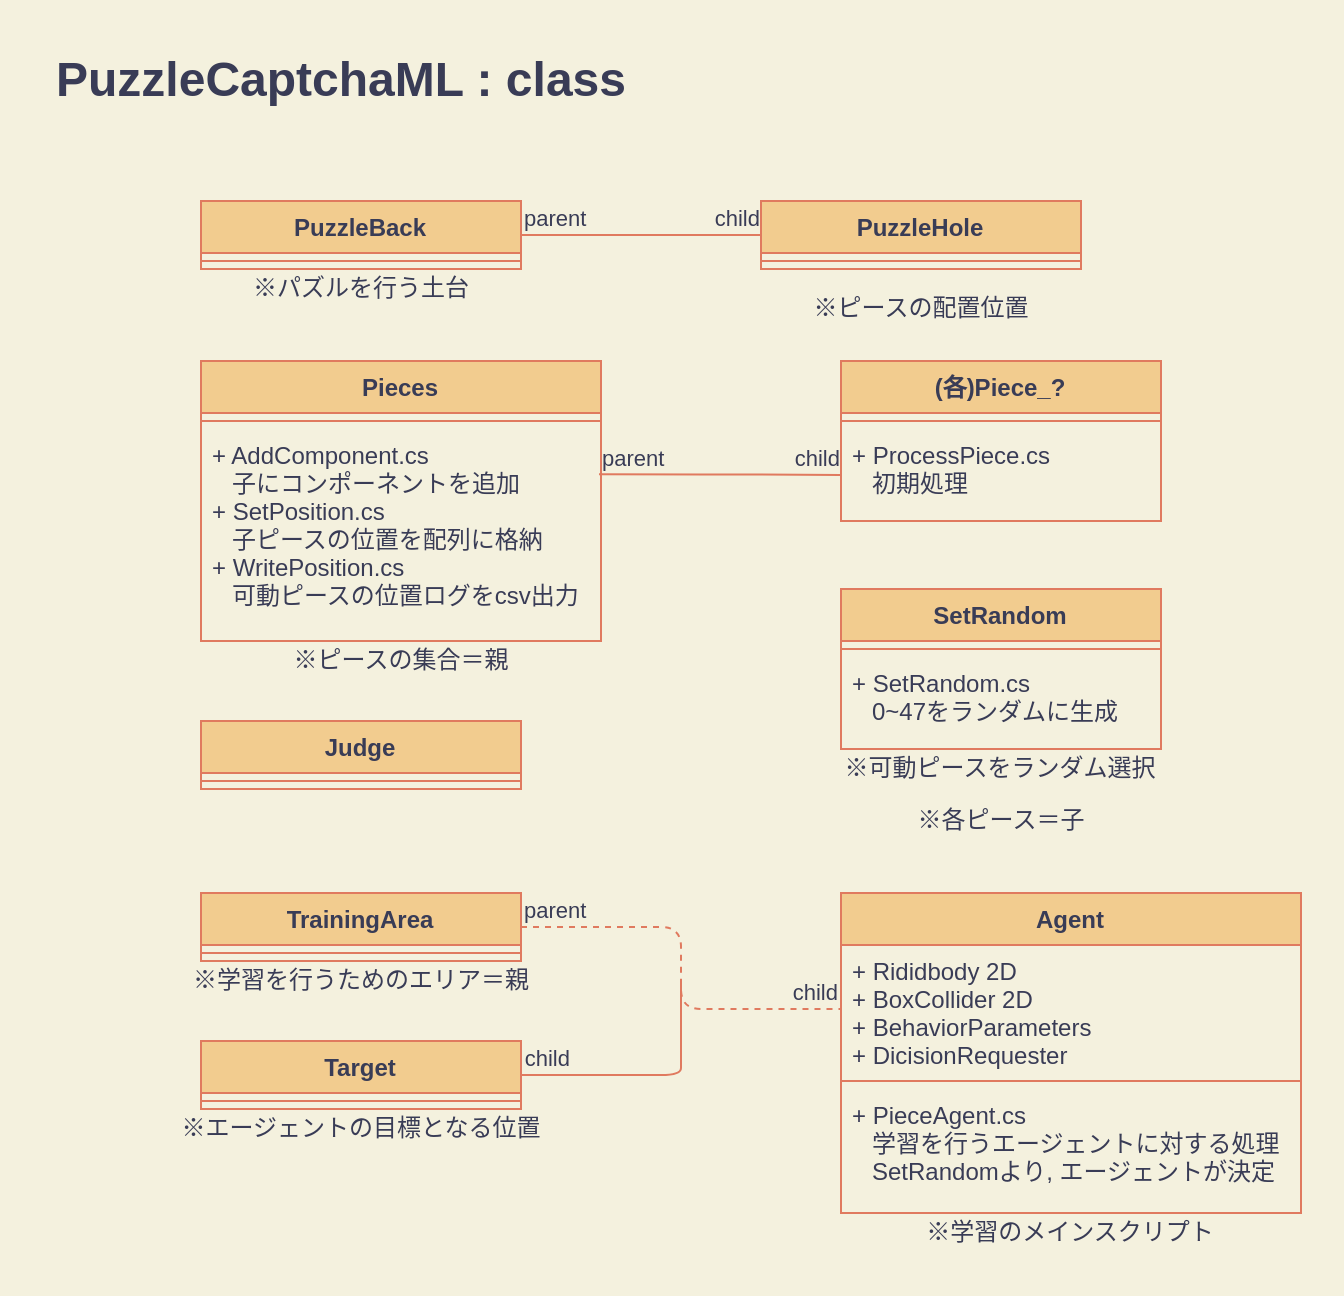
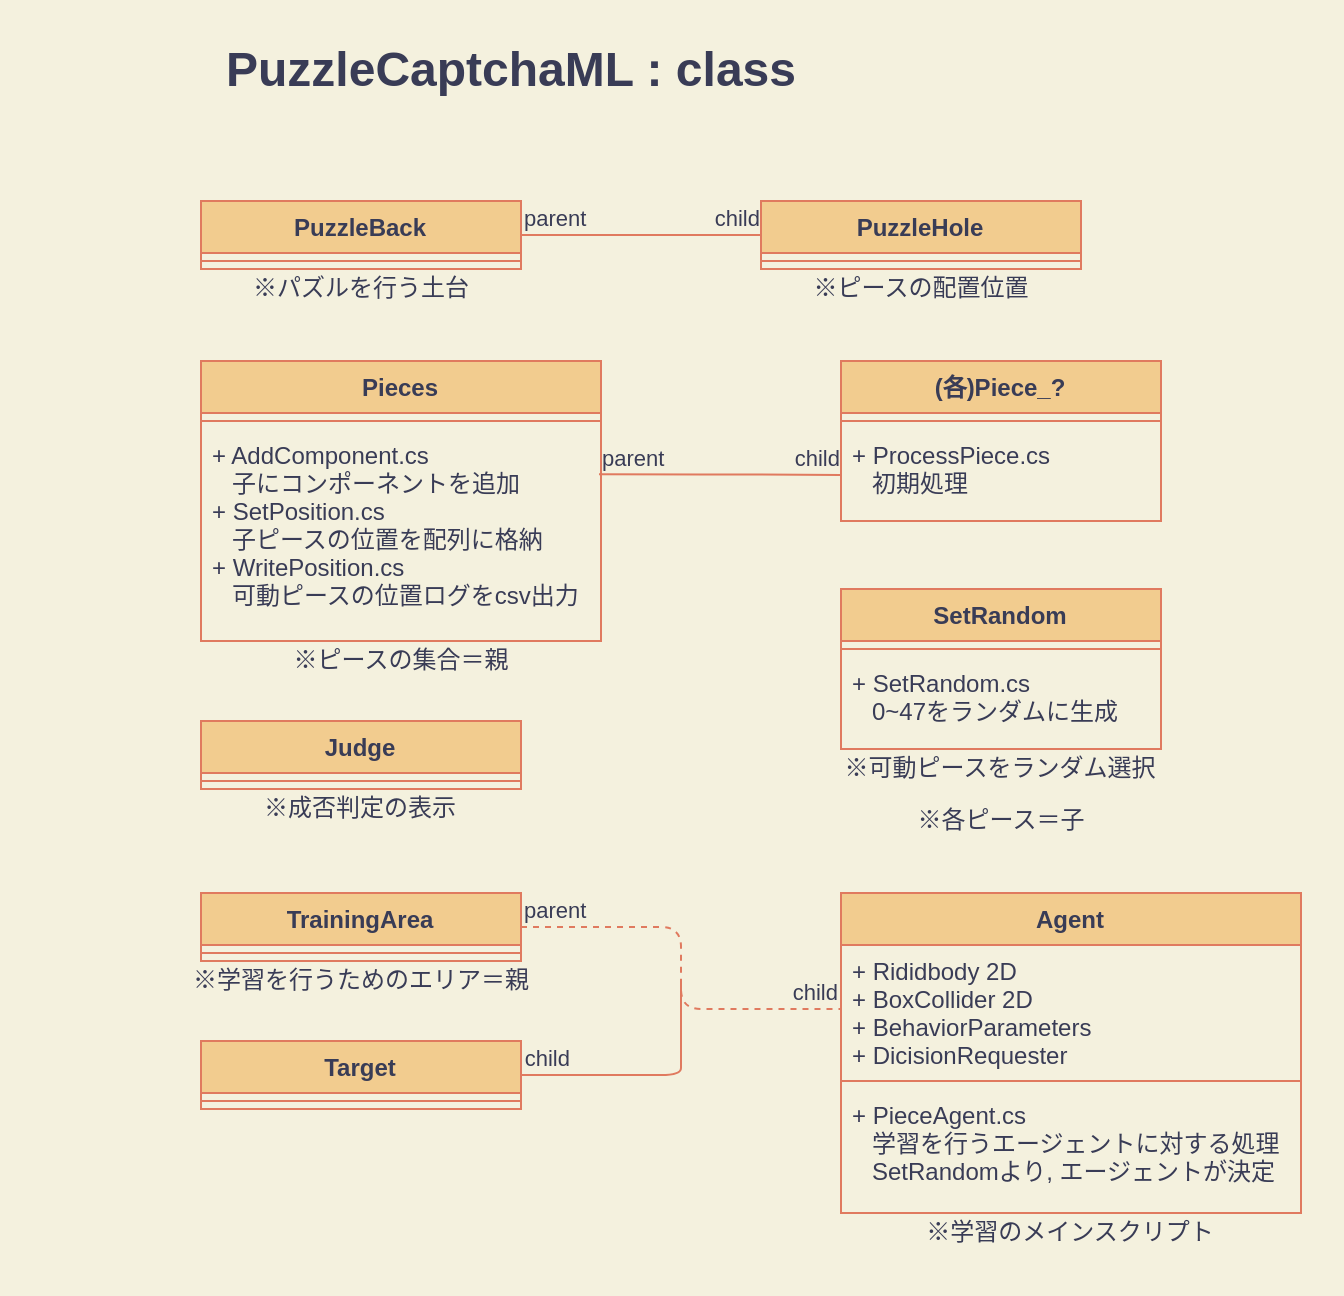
(341, 81) -> (511, 71)
(921, 309) -> (921, 289)
none -> (361, 809)
(361, 1129) -> none
